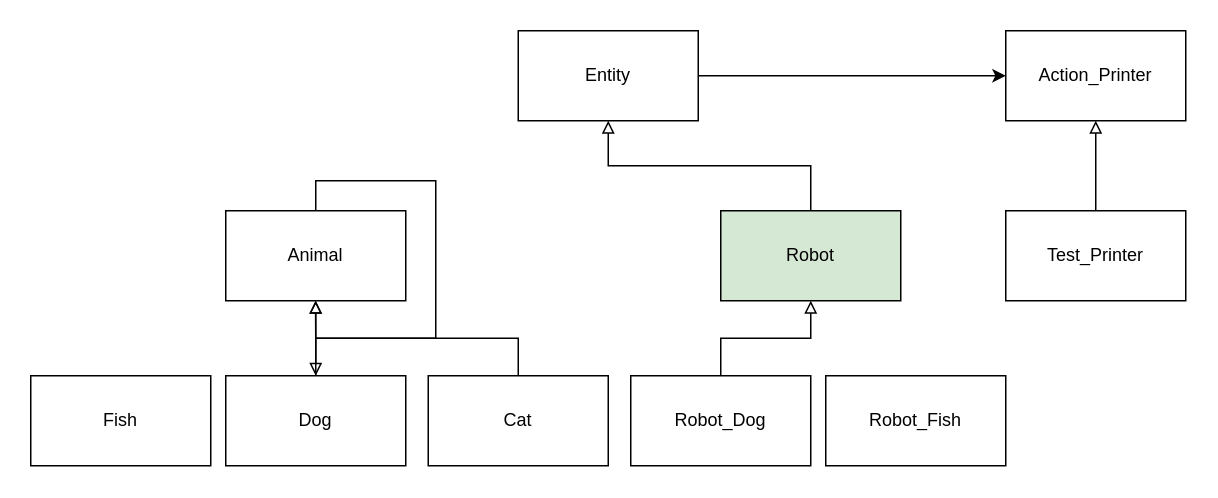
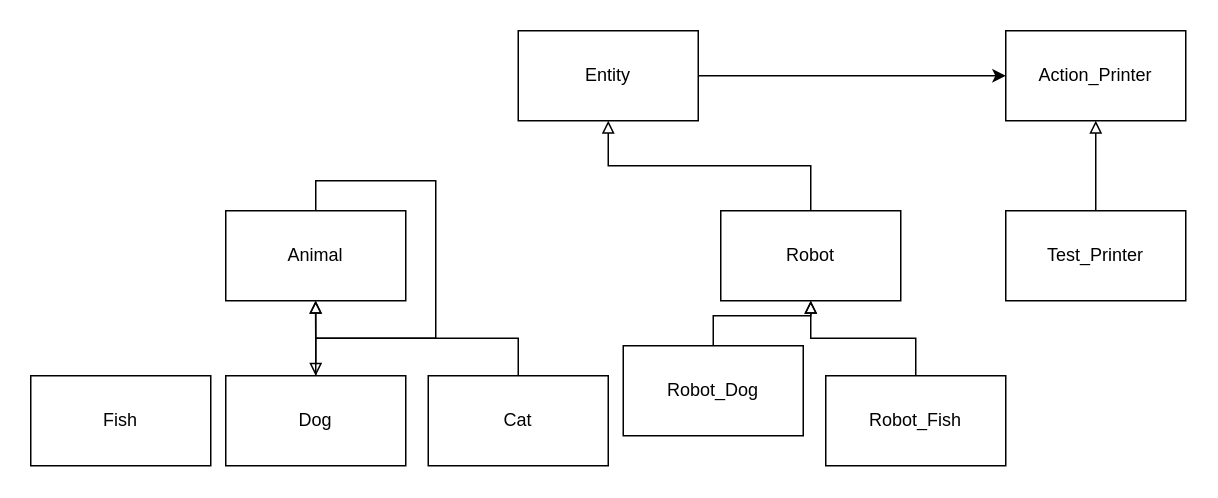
(811, 256) -> (811, 256)
none -> (883, 338)
(721, 421) -> (713, 391)
